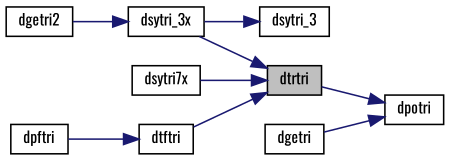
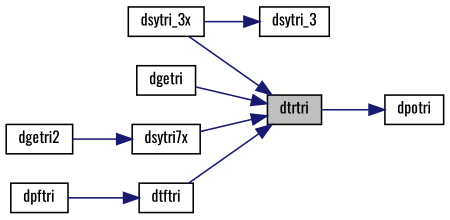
(93, 22) -> (95, 139)
(347, 126) -> (224, 94)
